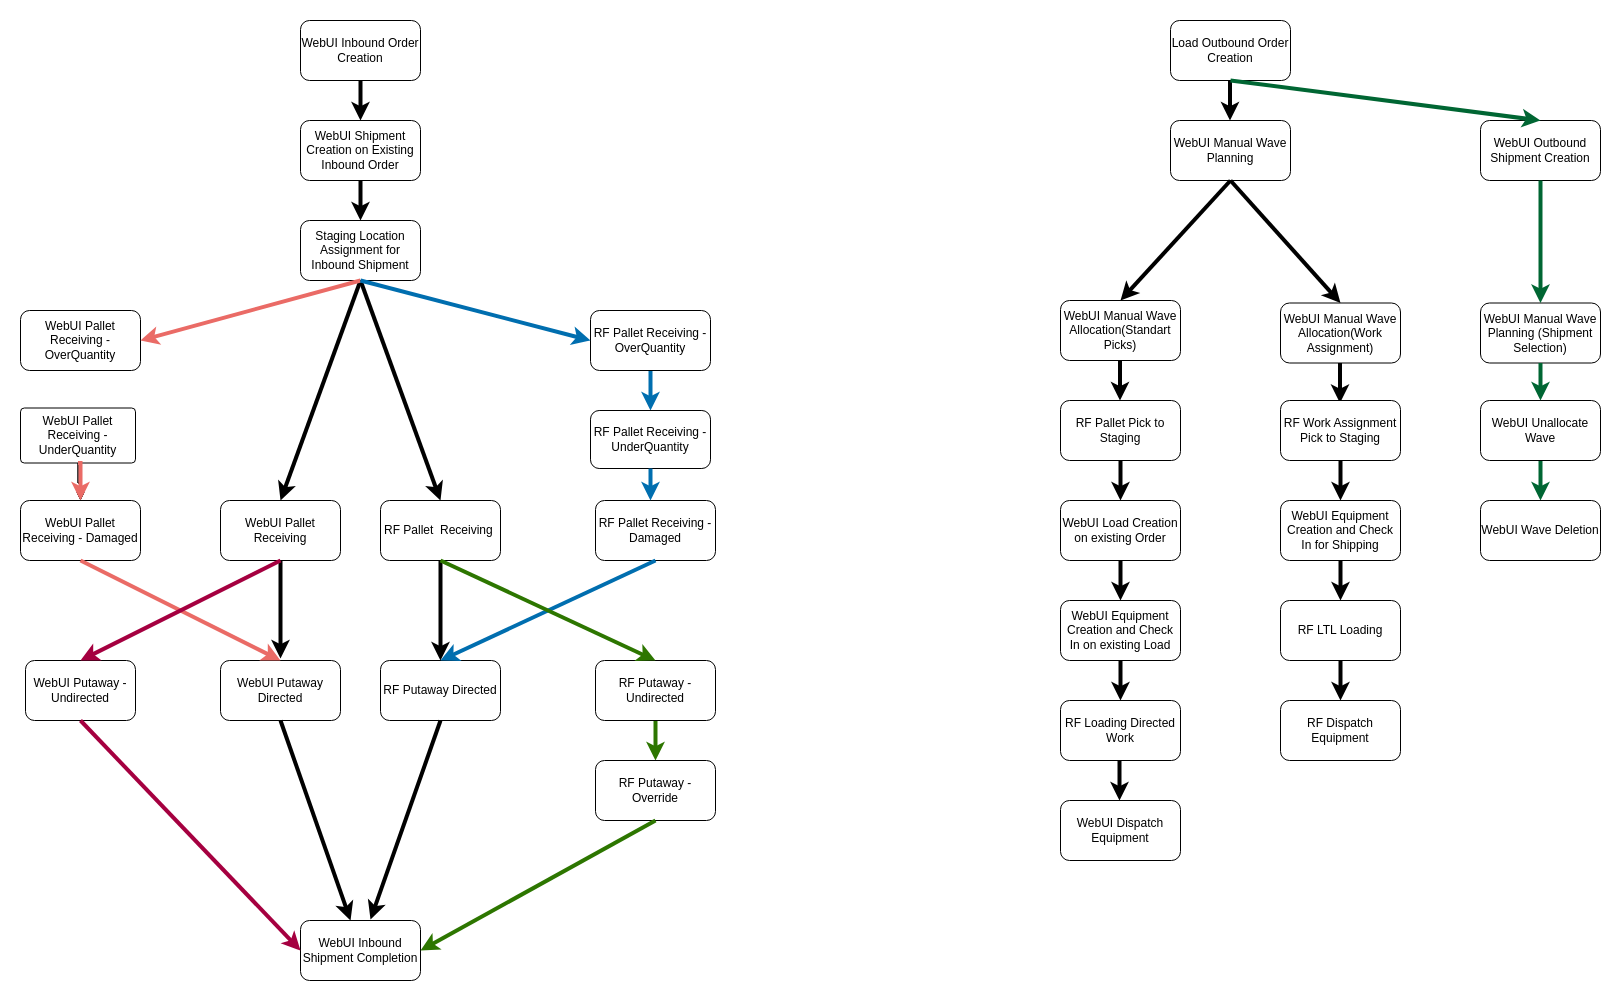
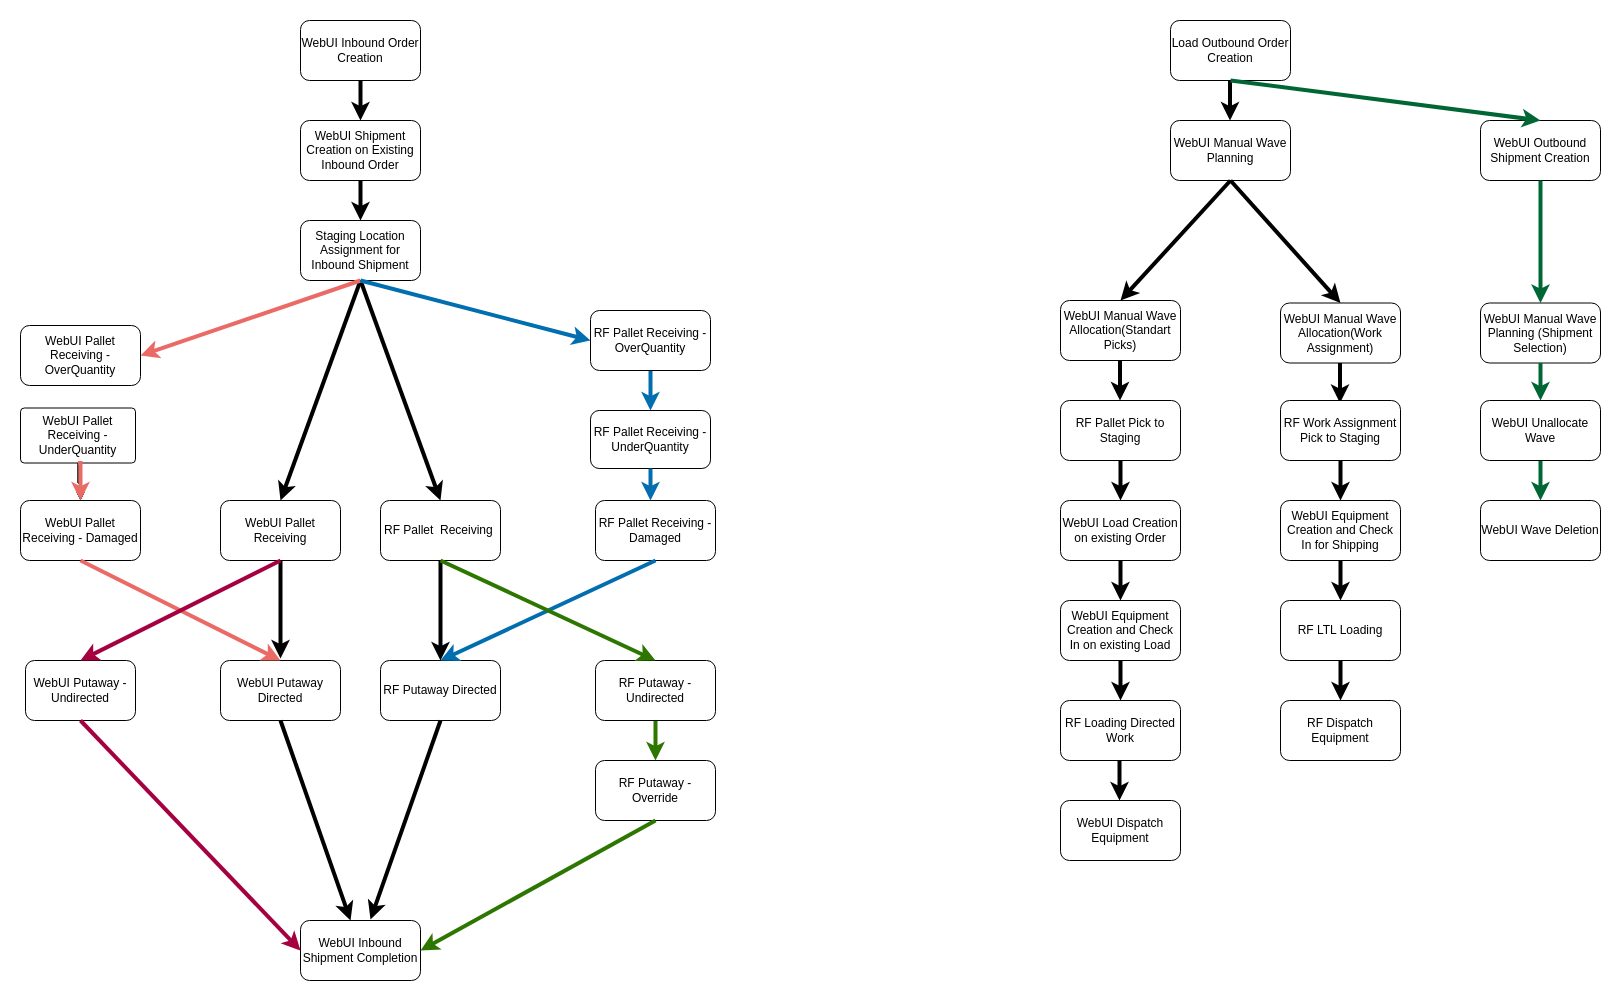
(81, 341) -> (81, 356)
